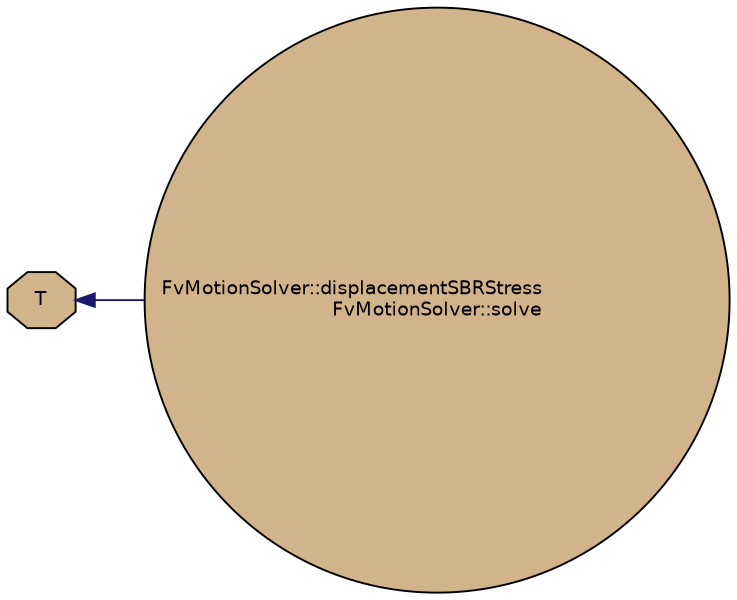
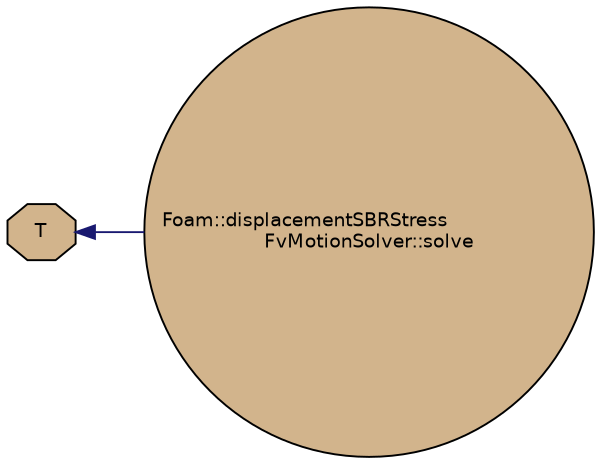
(437, 300) -> (369, 232)
